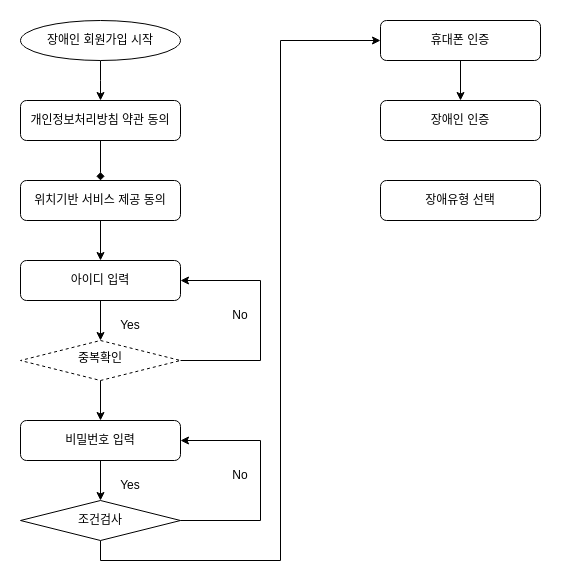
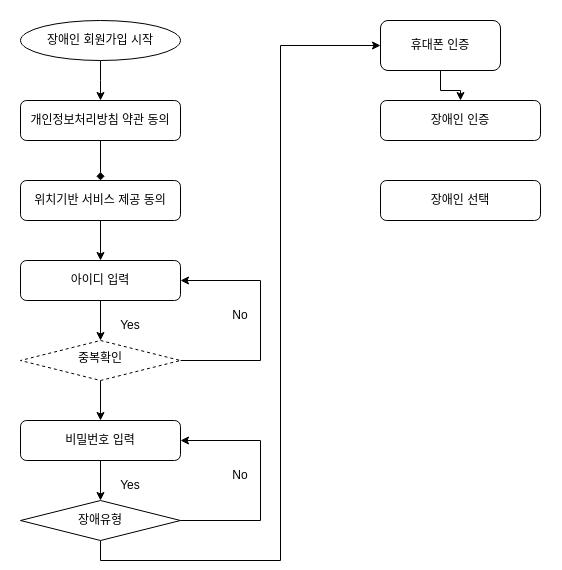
(461, 41) -> (441, 46)
(461, 201) -> (461, 201)
(101, 521) -> (101, 521)
